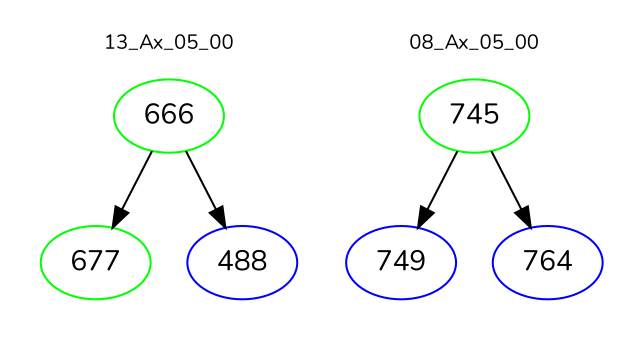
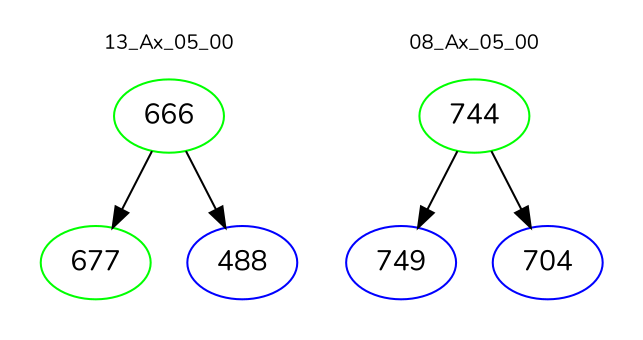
(474, 116) -> (474, 116)
(548, 263) -> (548, 263)
